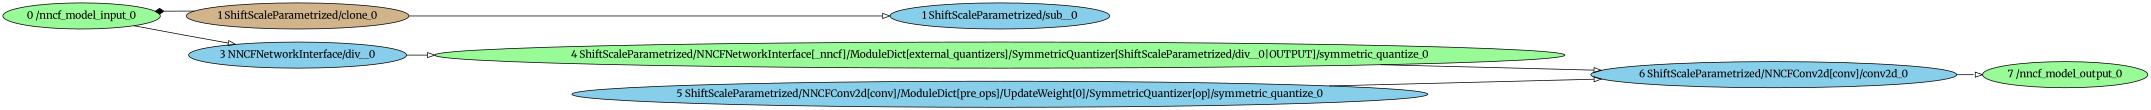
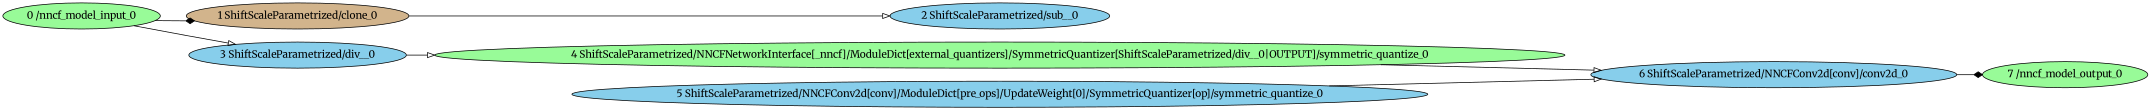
(179, 11) -> (170, 21)
(1000, 16) -> (1000, 16)
(298, 55) -> (298, 55)
(1965, 75) -> (1965, 75)
